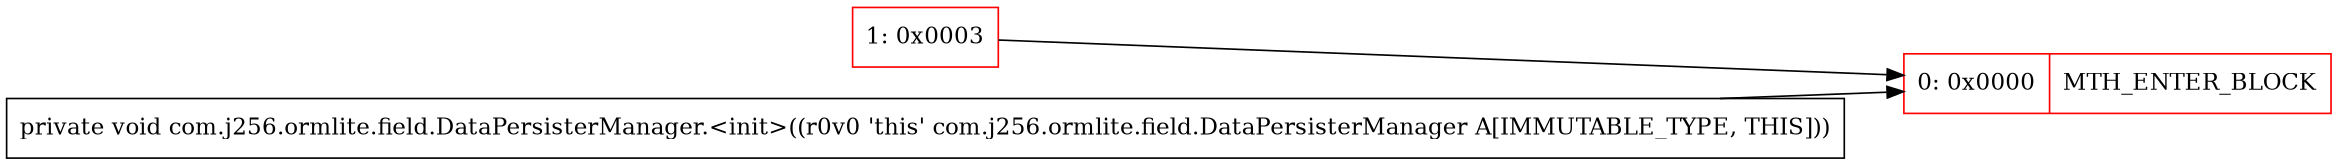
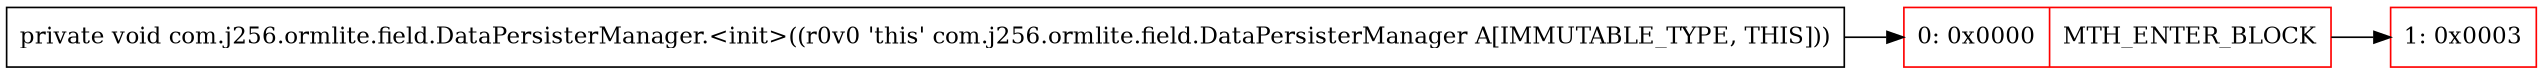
(1443, 57) -> (2352, 37)
